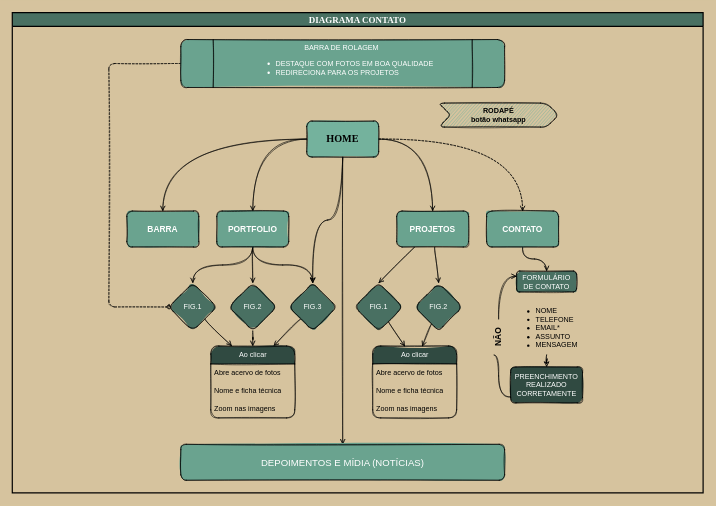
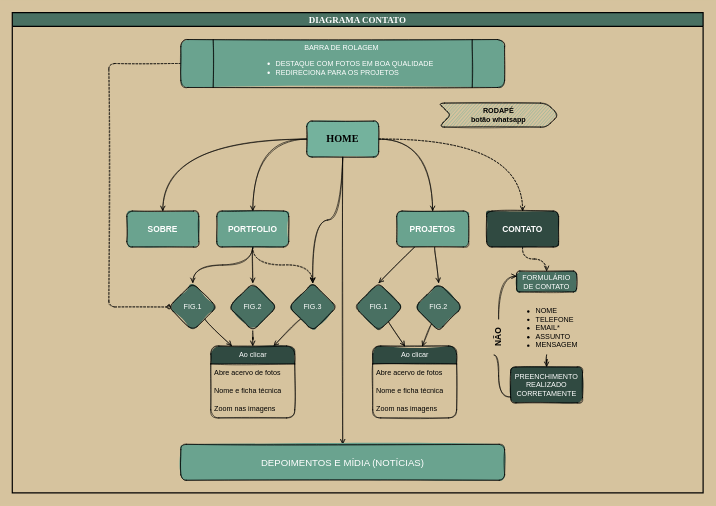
(163, 229) -> (163, 229)
(523, 229) -> (523, 229)
(533, 259) -> (533, 259)
(279, 265) -> (279, 265)
(547, 361) -> (547, 362)
